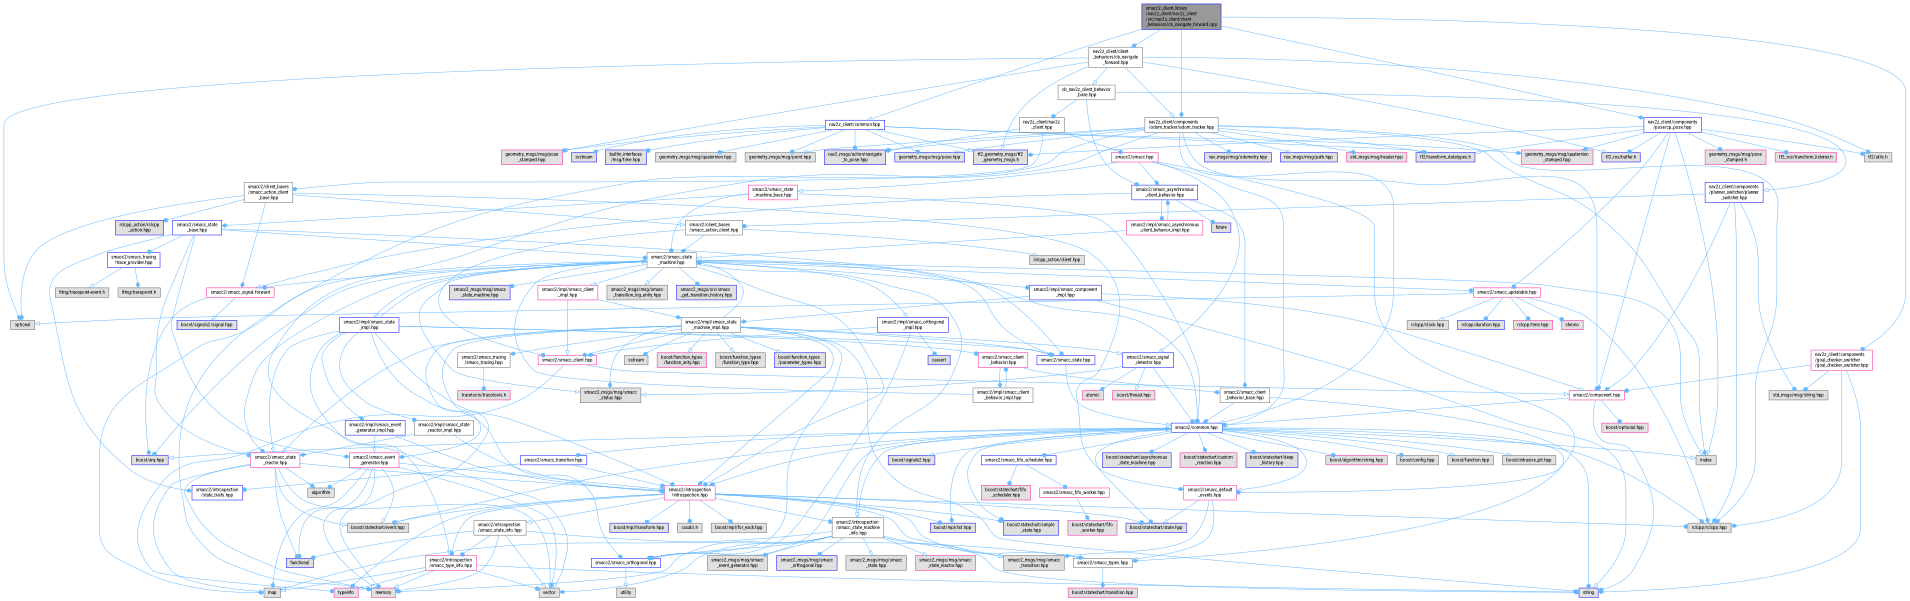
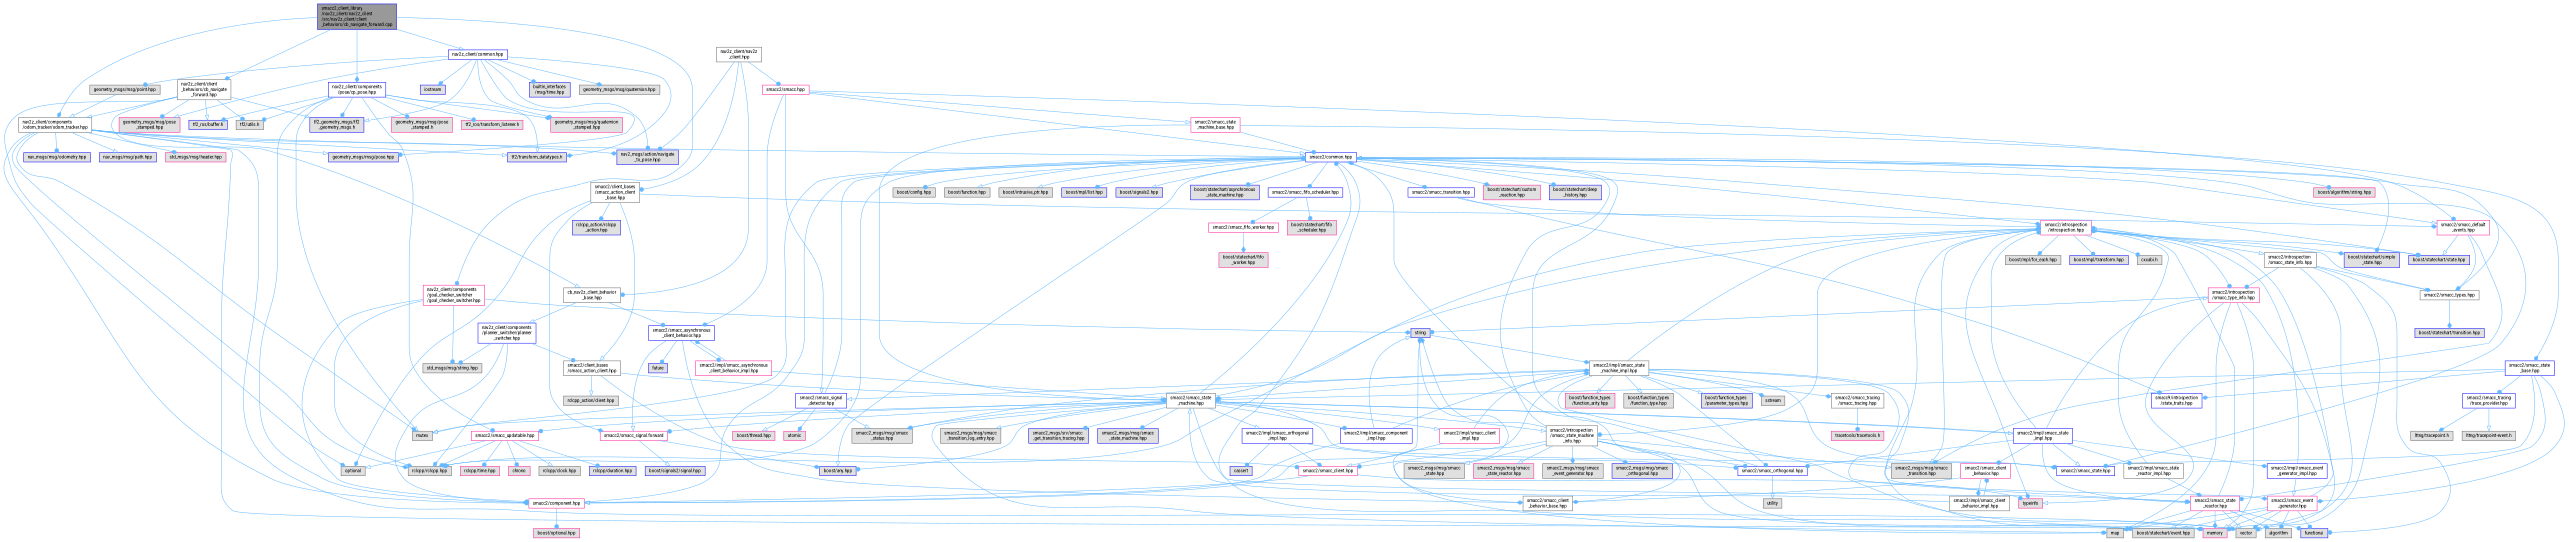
(1066, 108) -> (748, 222)
(908, 143) -> (94, 105)
(707, 293) -> (1059, 436)
(217, 493) -> (2177, 401)
(827, 503) -> none
(1099, 550) -> (1507, 348)
(1103, 593) -> (2450, 333)
